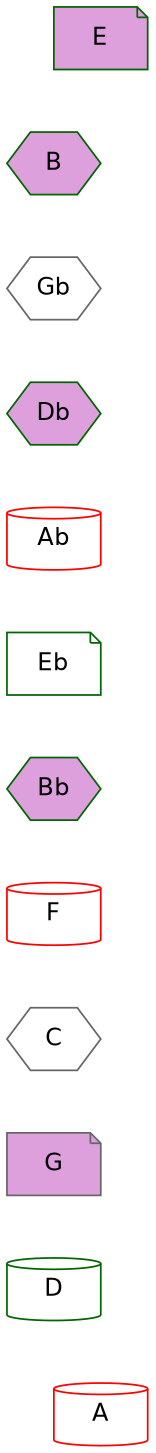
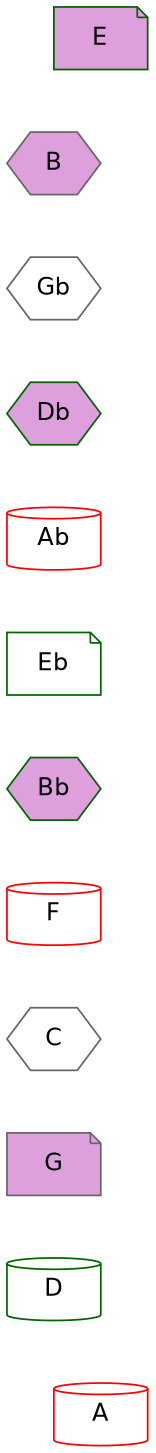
(54, 163) -> (54, 163)
